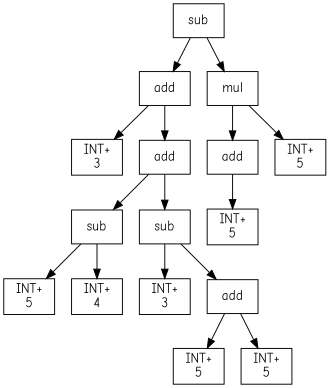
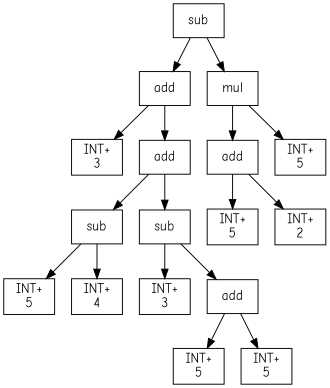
none -> (300, 227)
